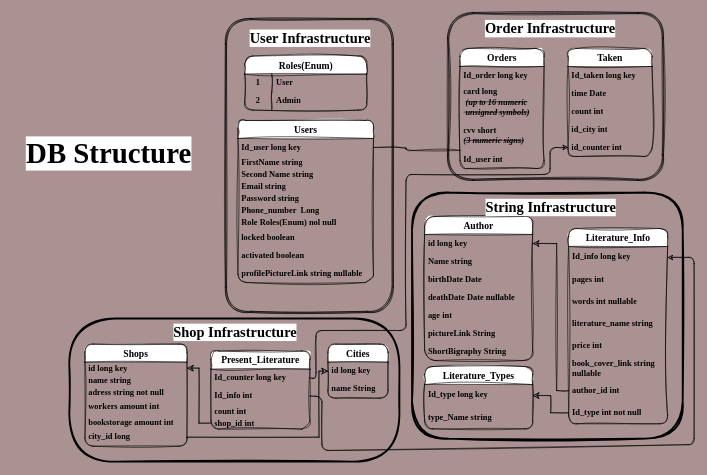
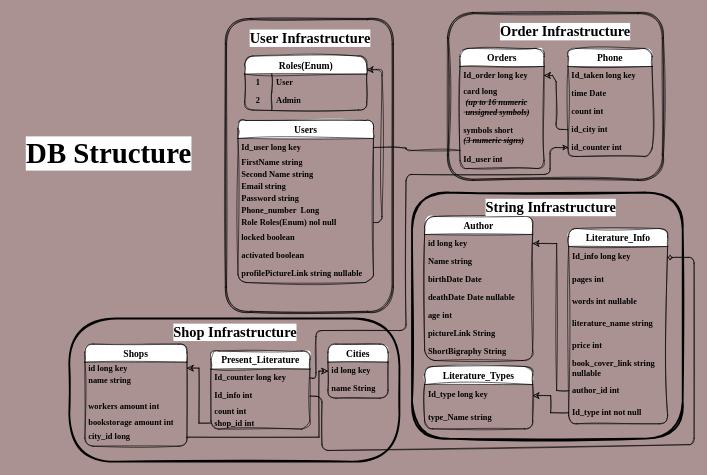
(550, 29) -> (565, 32)
(610, 57) -> (610, 57)
none -> (556, 104)
(499, 135) -> (499, 135)
none -> (382, 145)
(673, 257) -> (673, 257)
(136, 392) -> none
